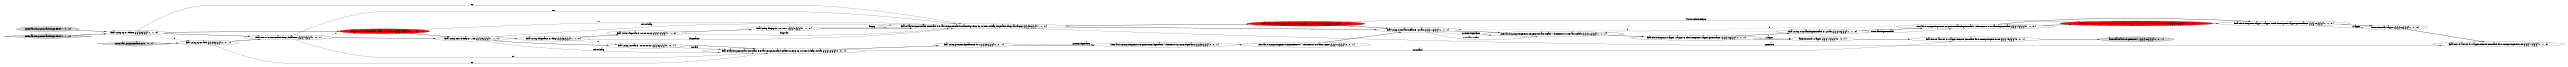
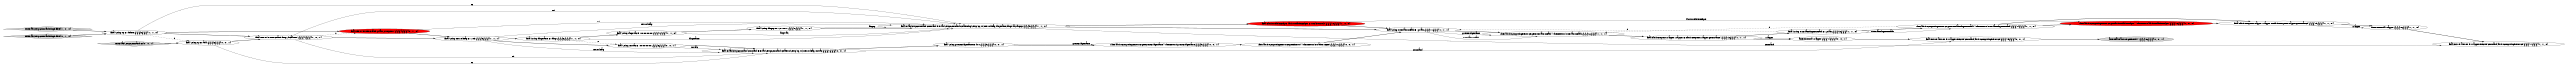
(48, 29) -> (48, 29)
